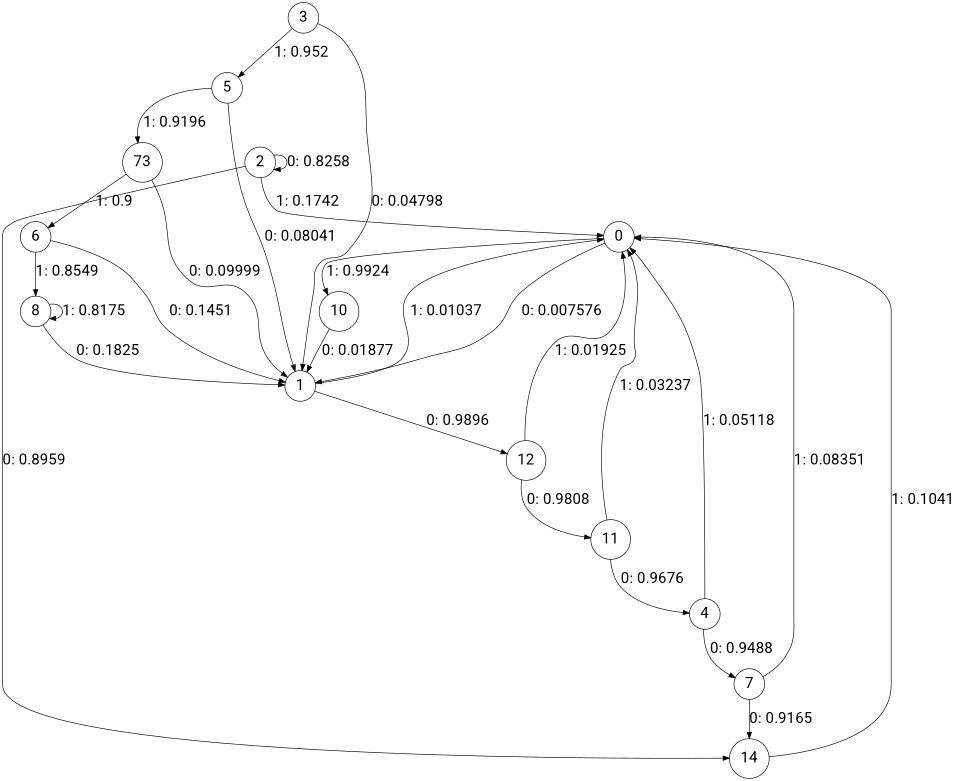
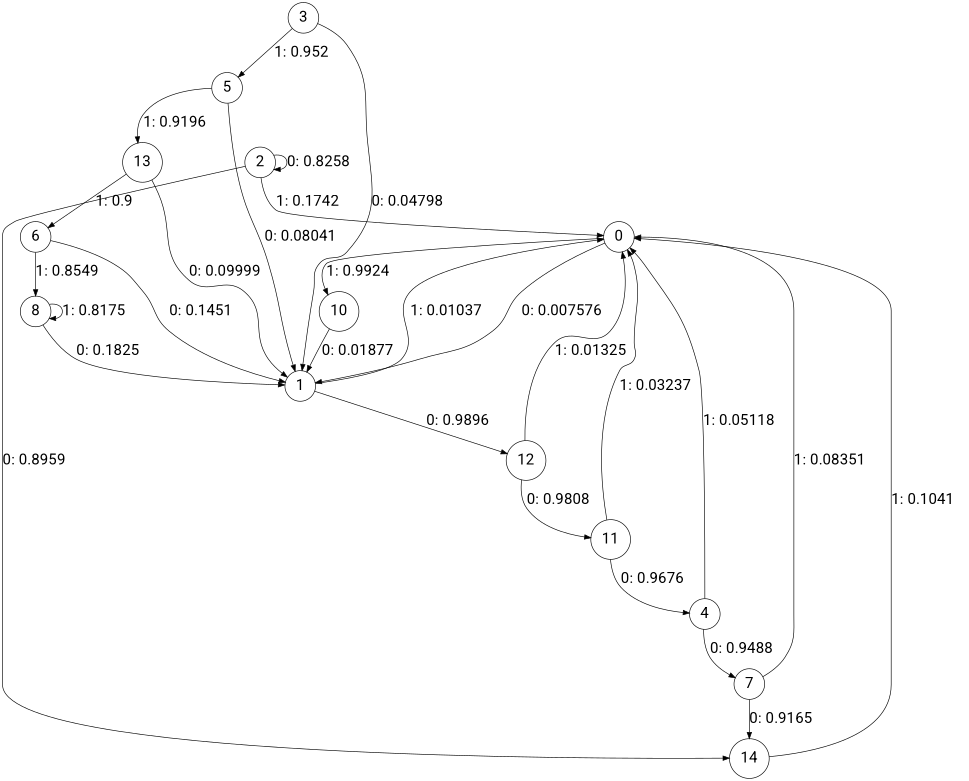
(142, 162) -> (142, 162)
(594, 351) -> (594, 351)
